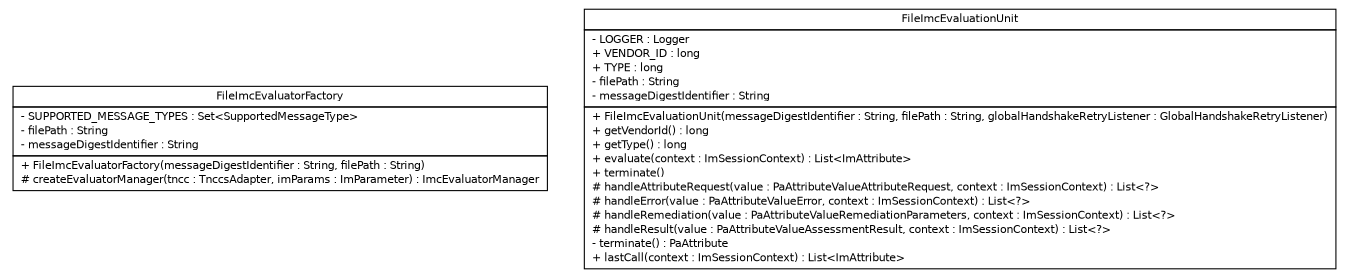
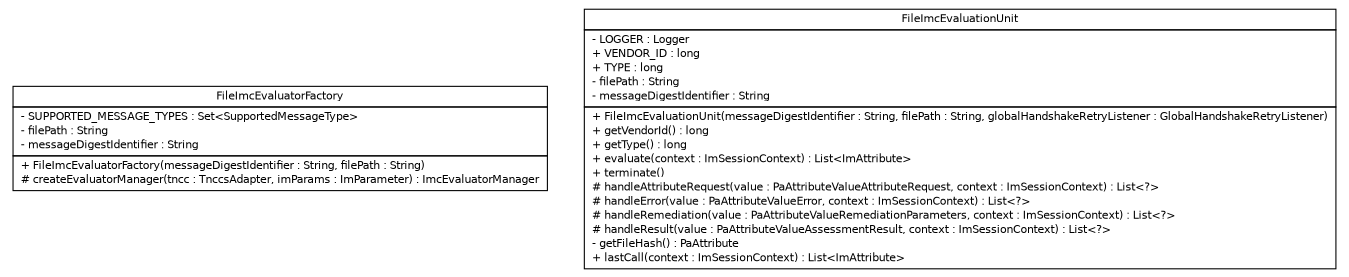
(660, 244) -> (666, 244)
